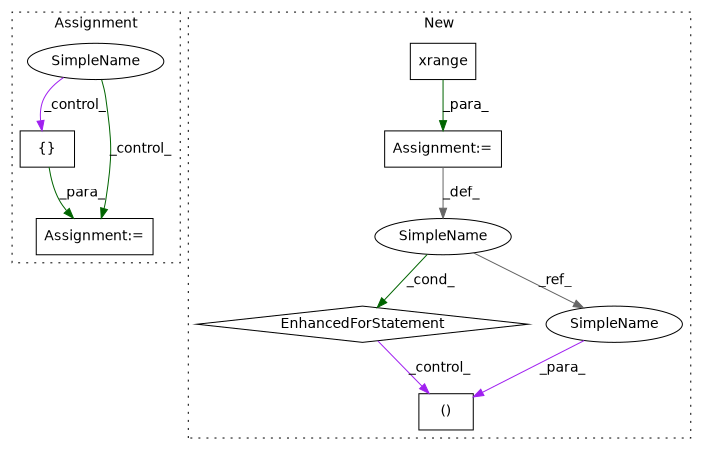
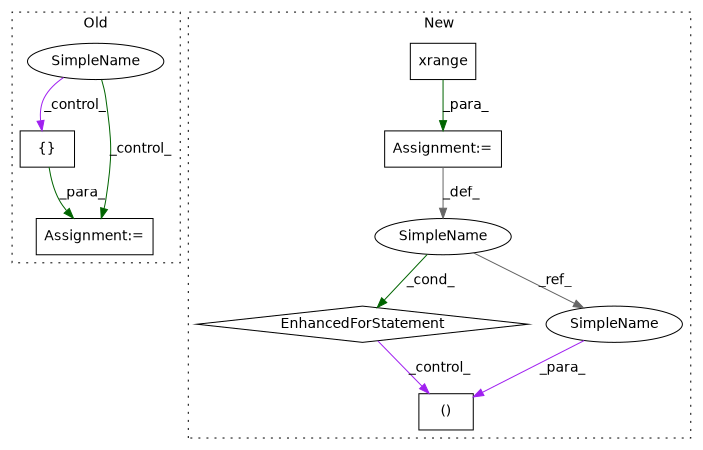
(96, 24) -> (96, 24)
